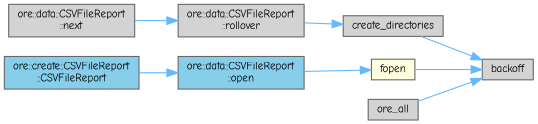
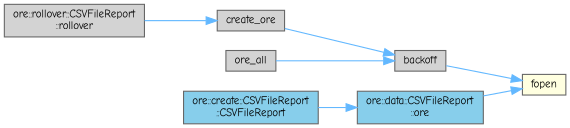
(72, 21) -> none
(241, 21) -> (74, 21)
(393, 26) -> (251, 21)
(443, 70) -> (479, 72)
(241, 73) -> (420, 108)
